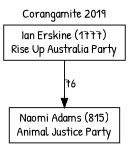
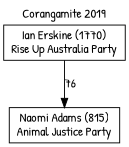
(64, 43) -> (64, 43)
